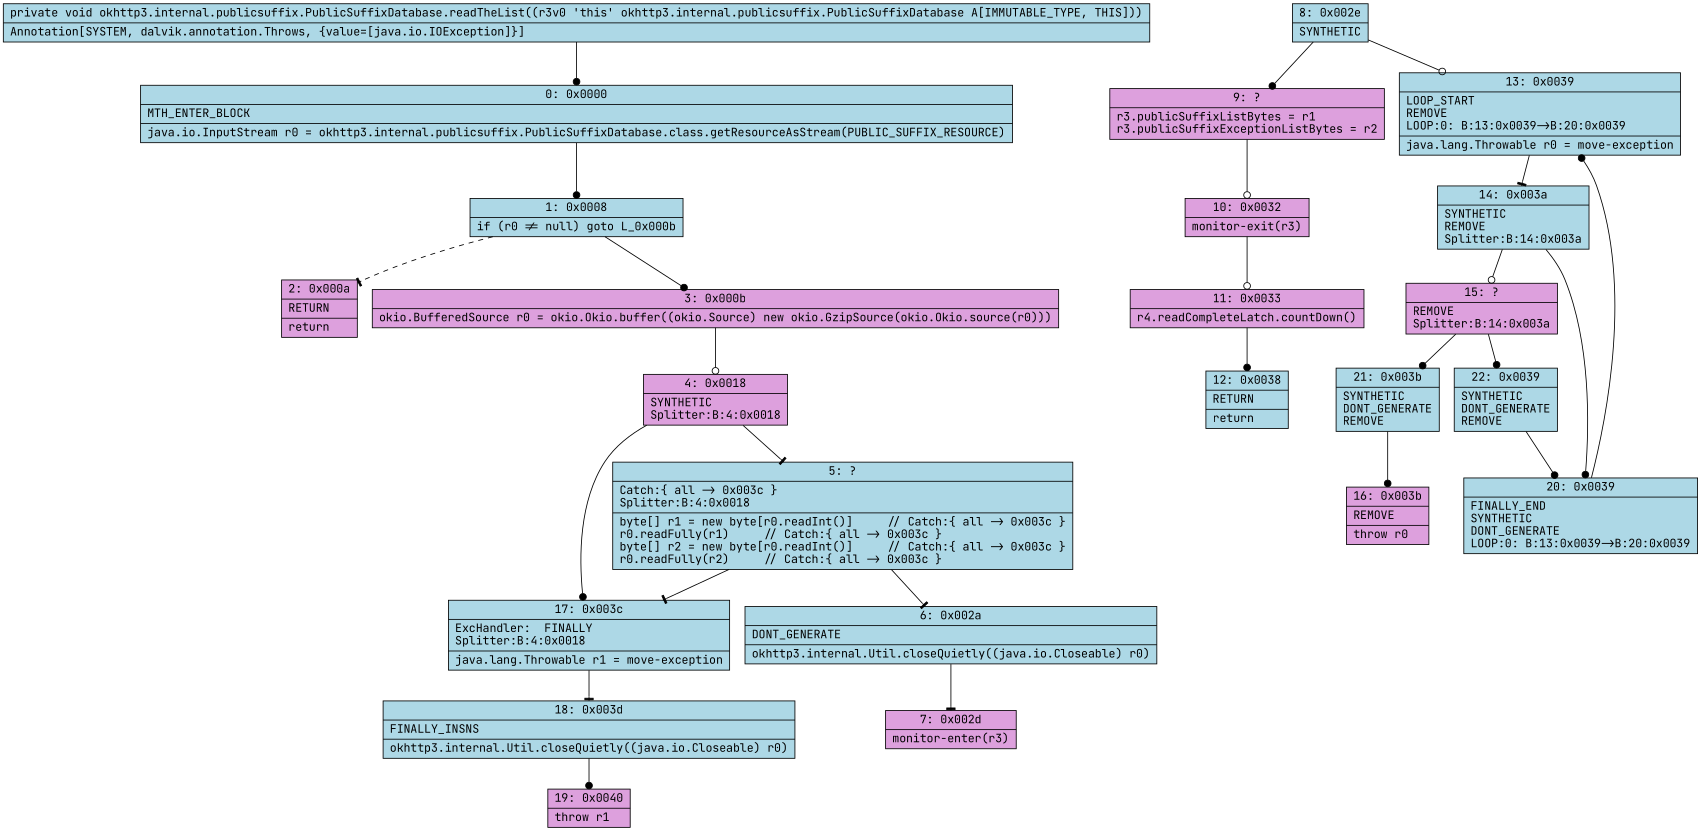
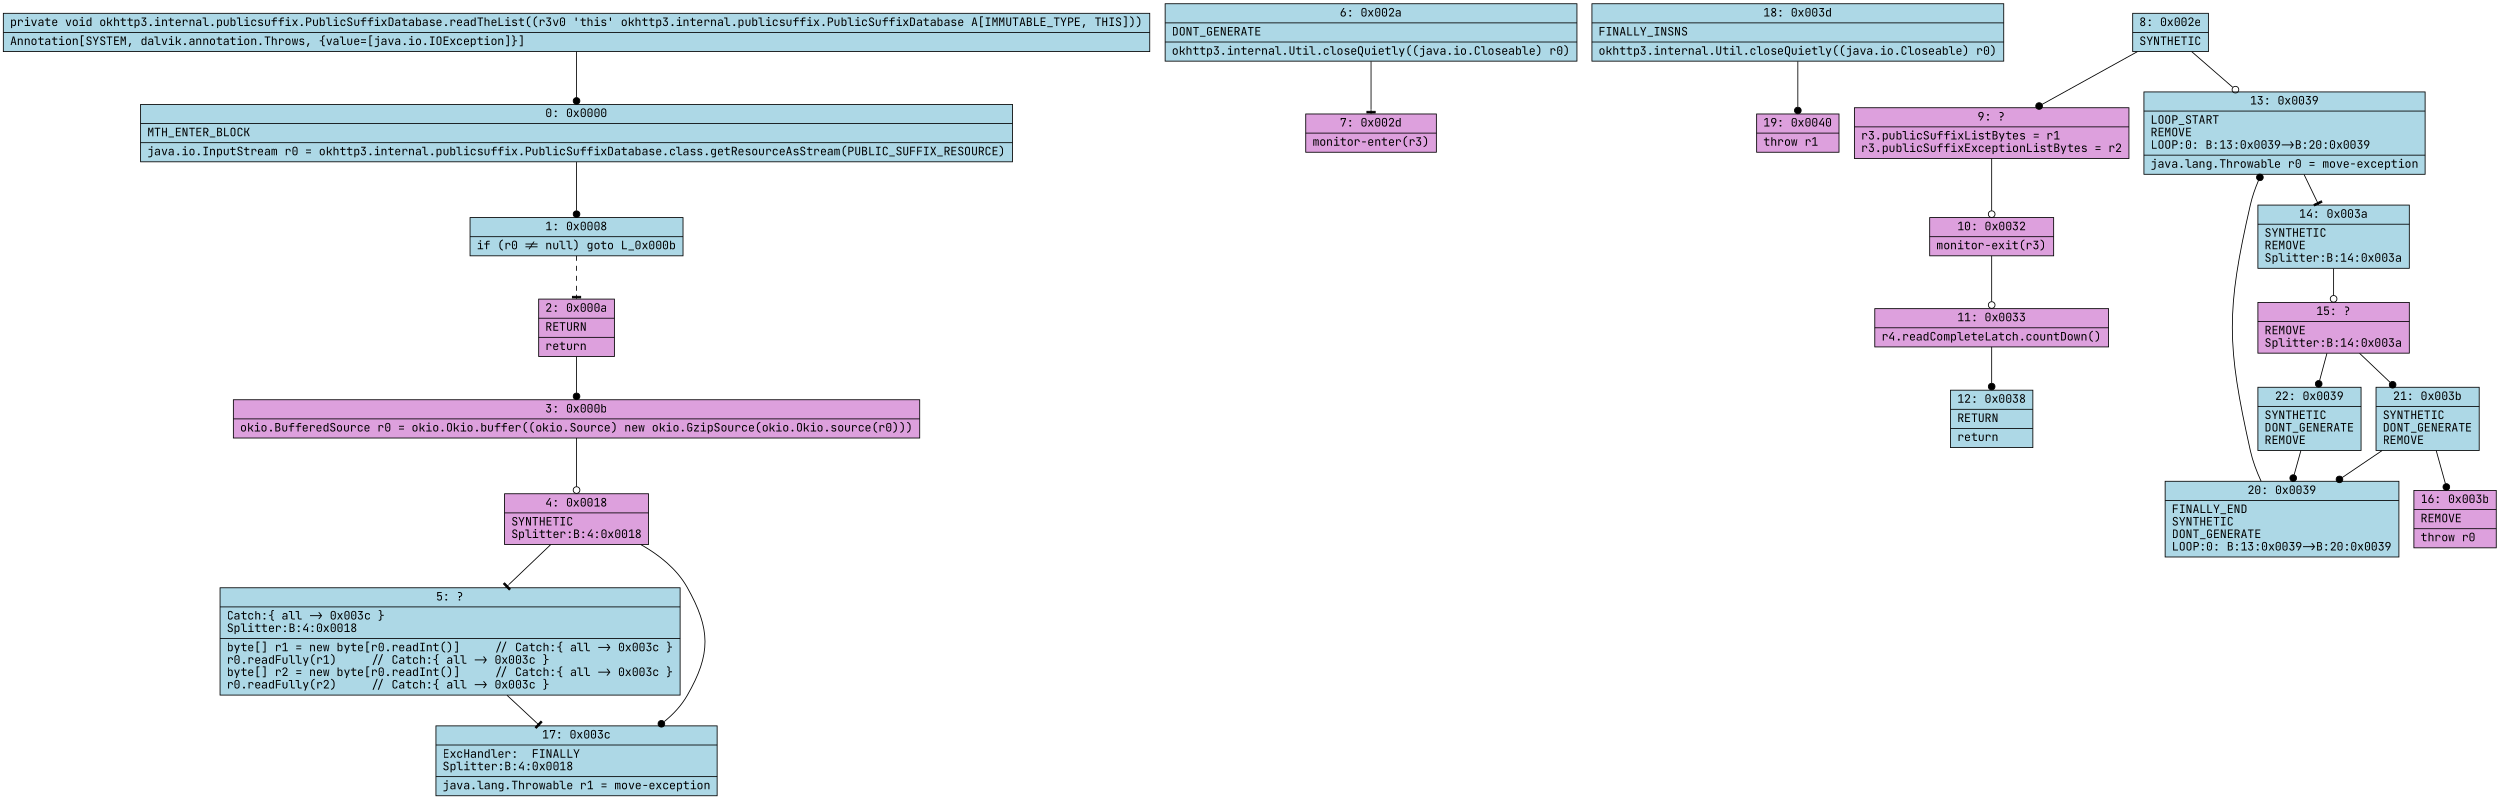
(643, 261) -> (577, 375)
(1584, 356) -> (2362, 464)
(907, 586) -> none
(589, 683) -> none
